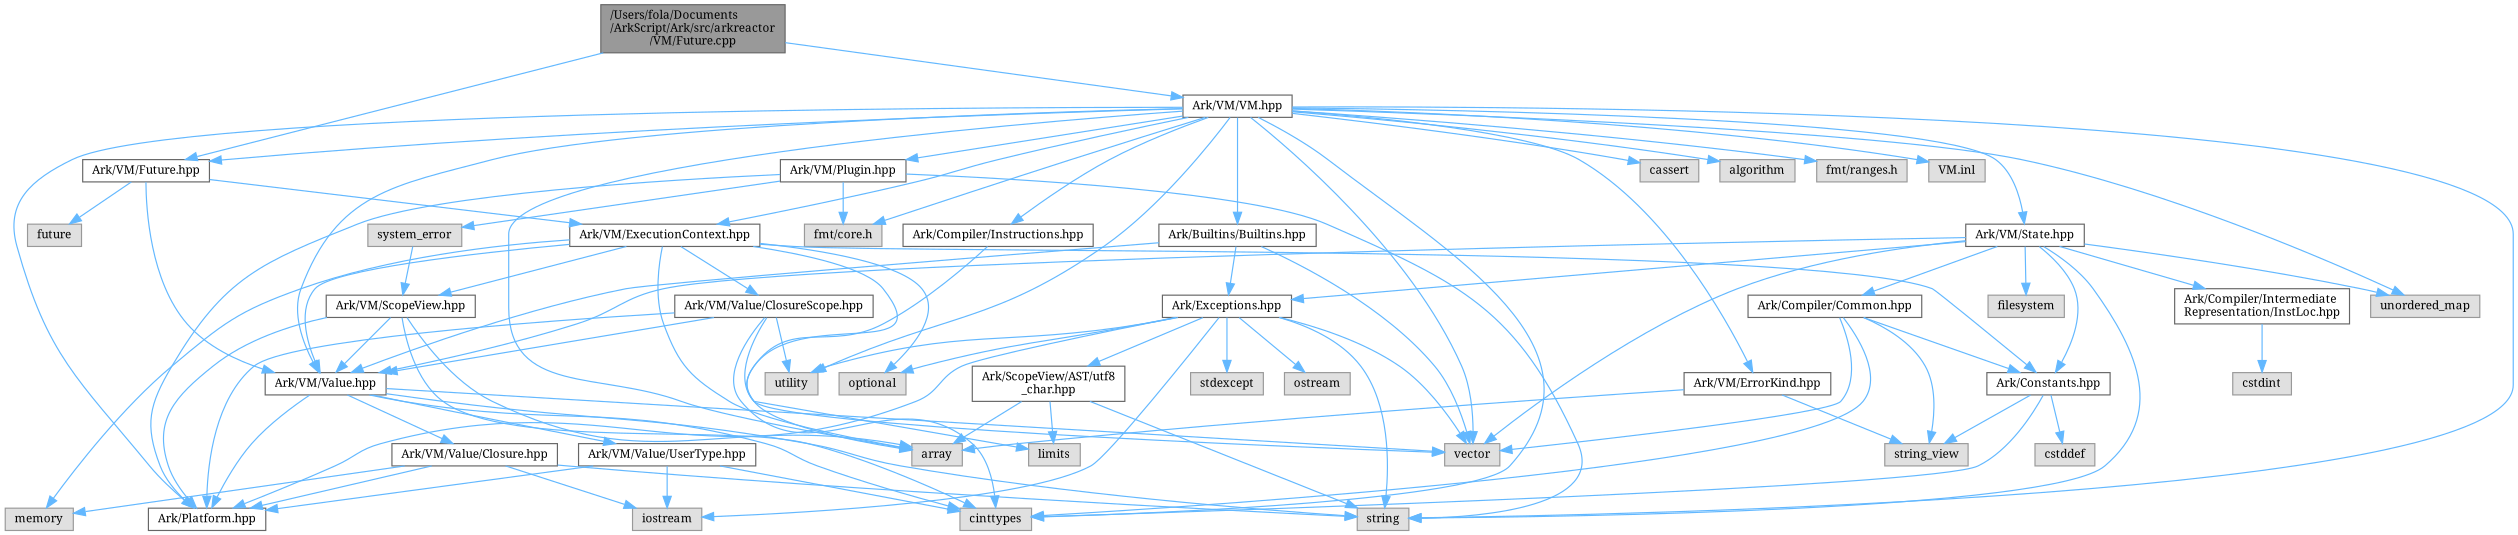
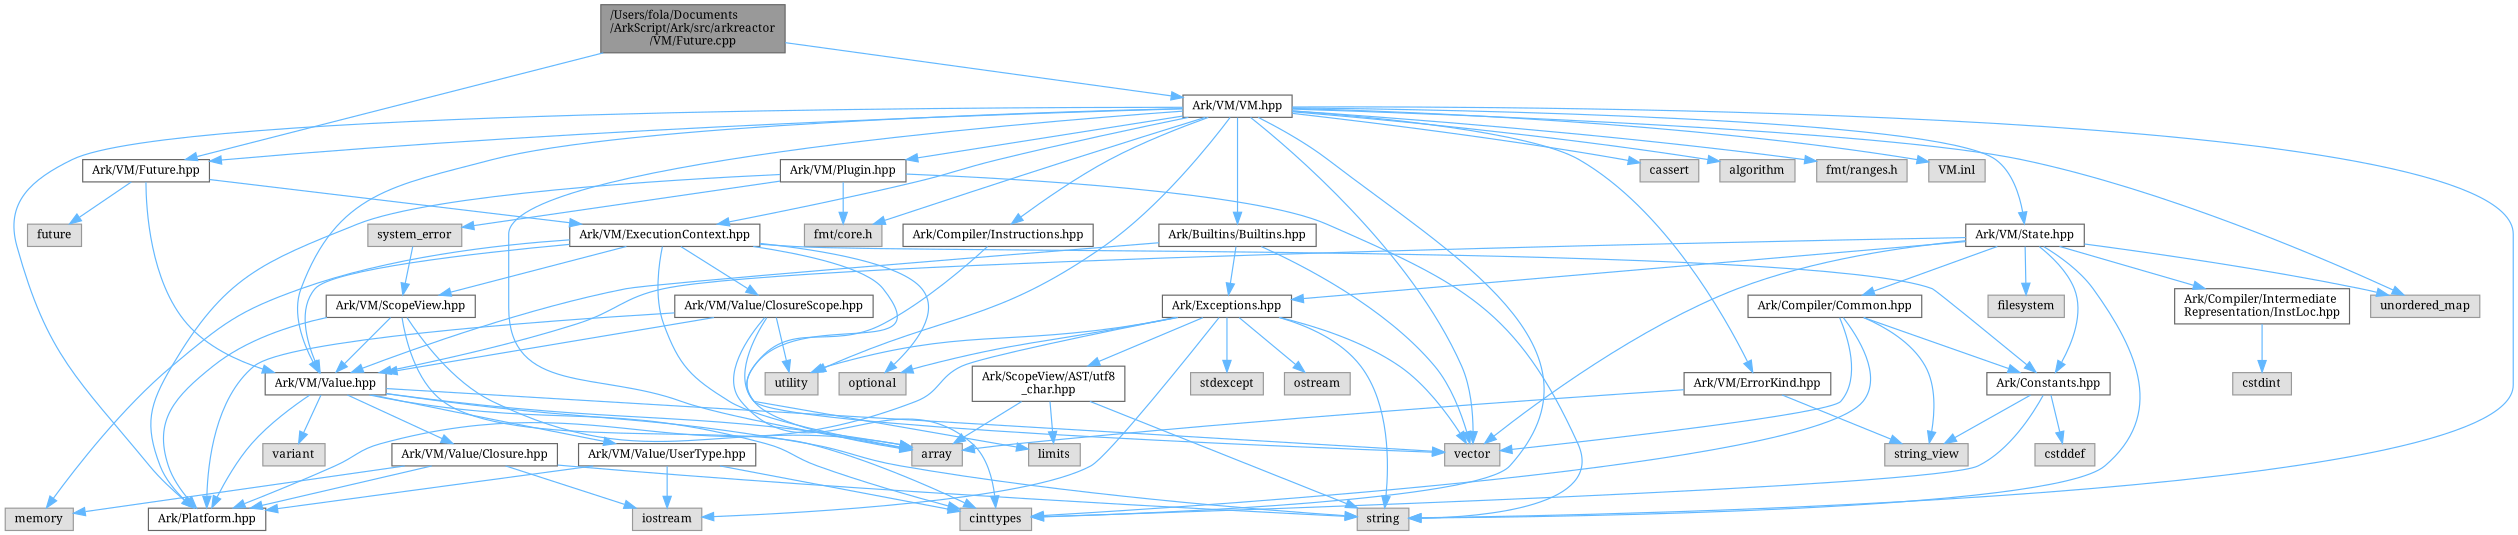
none -> (721, 422)
none -> (294, 455)
